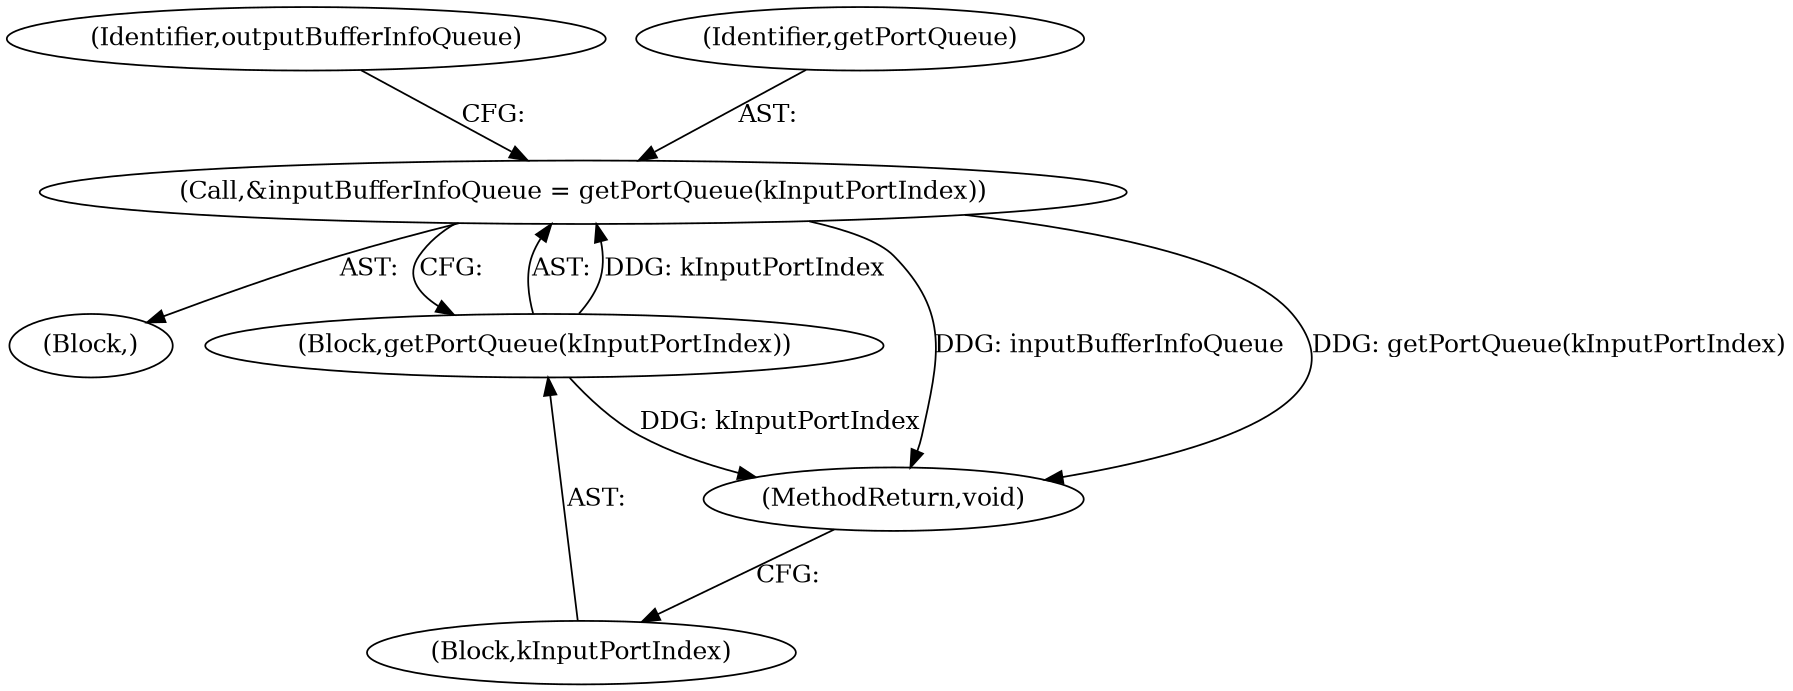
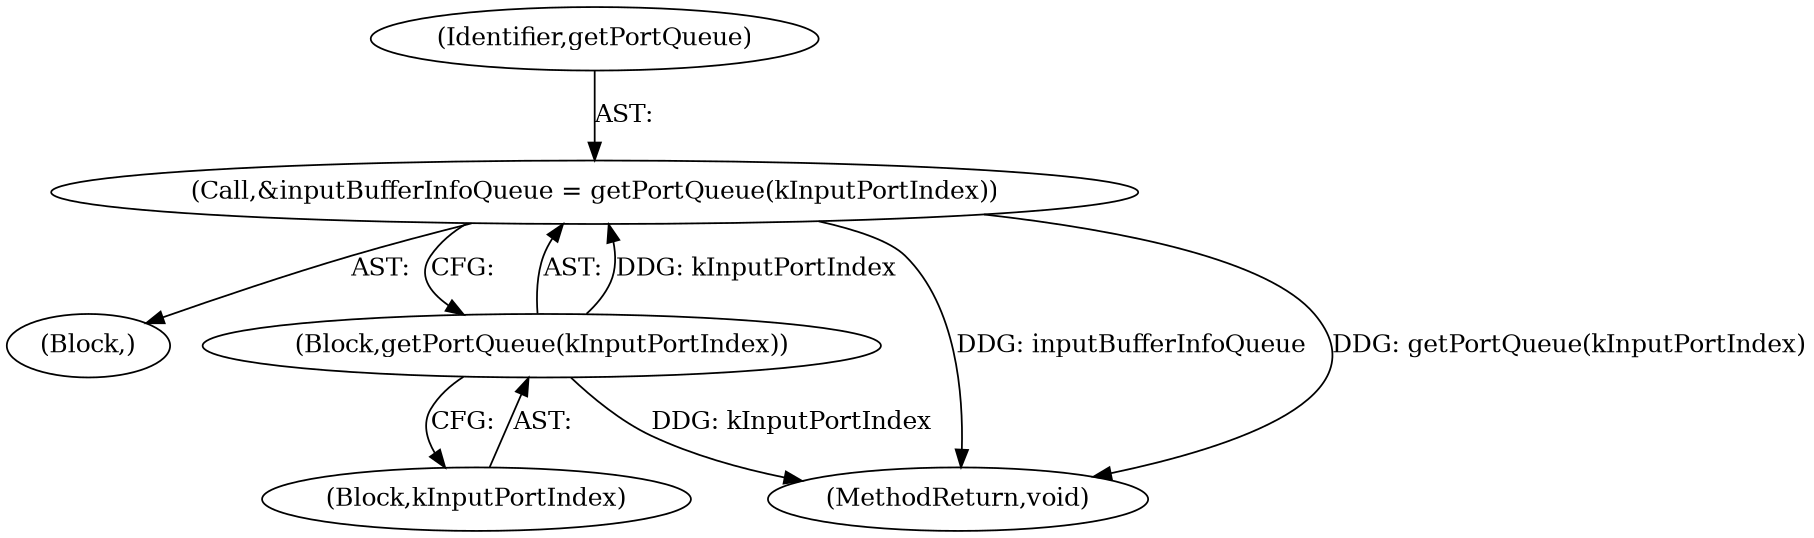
(306, 39) -> none
(746, 572) -> (431, 409)
